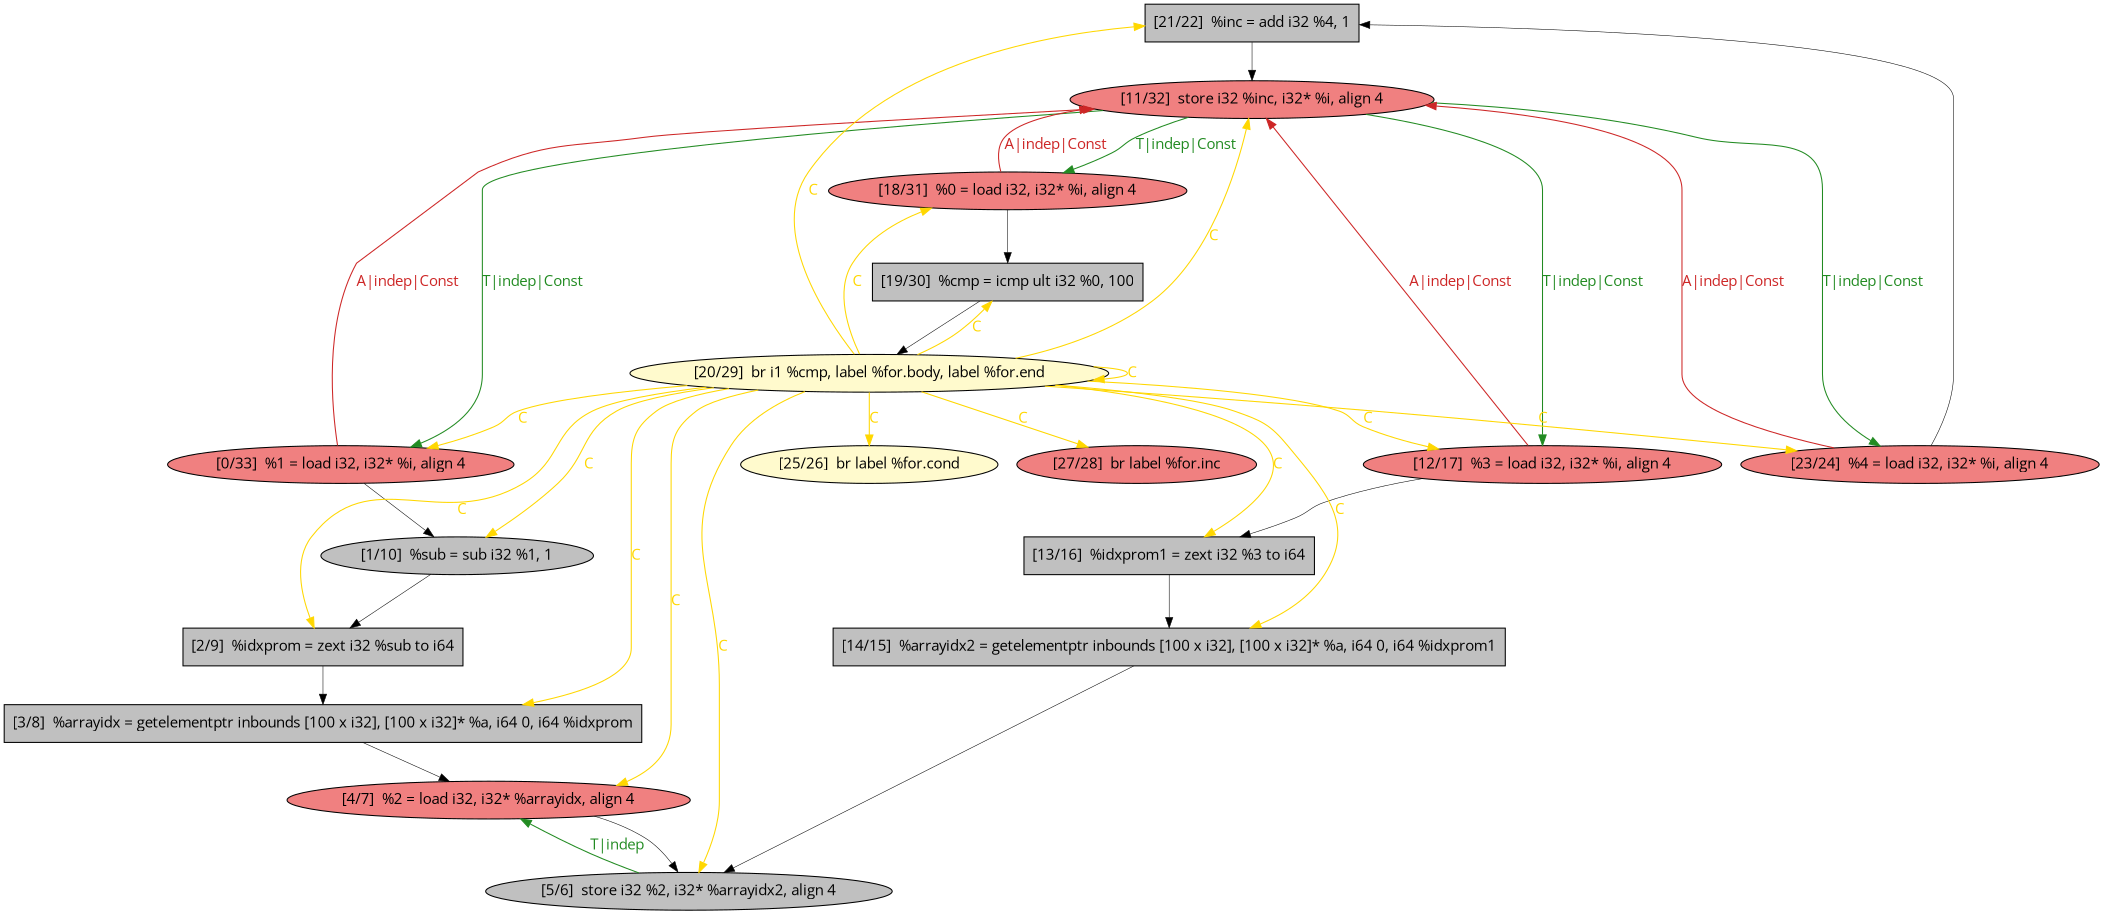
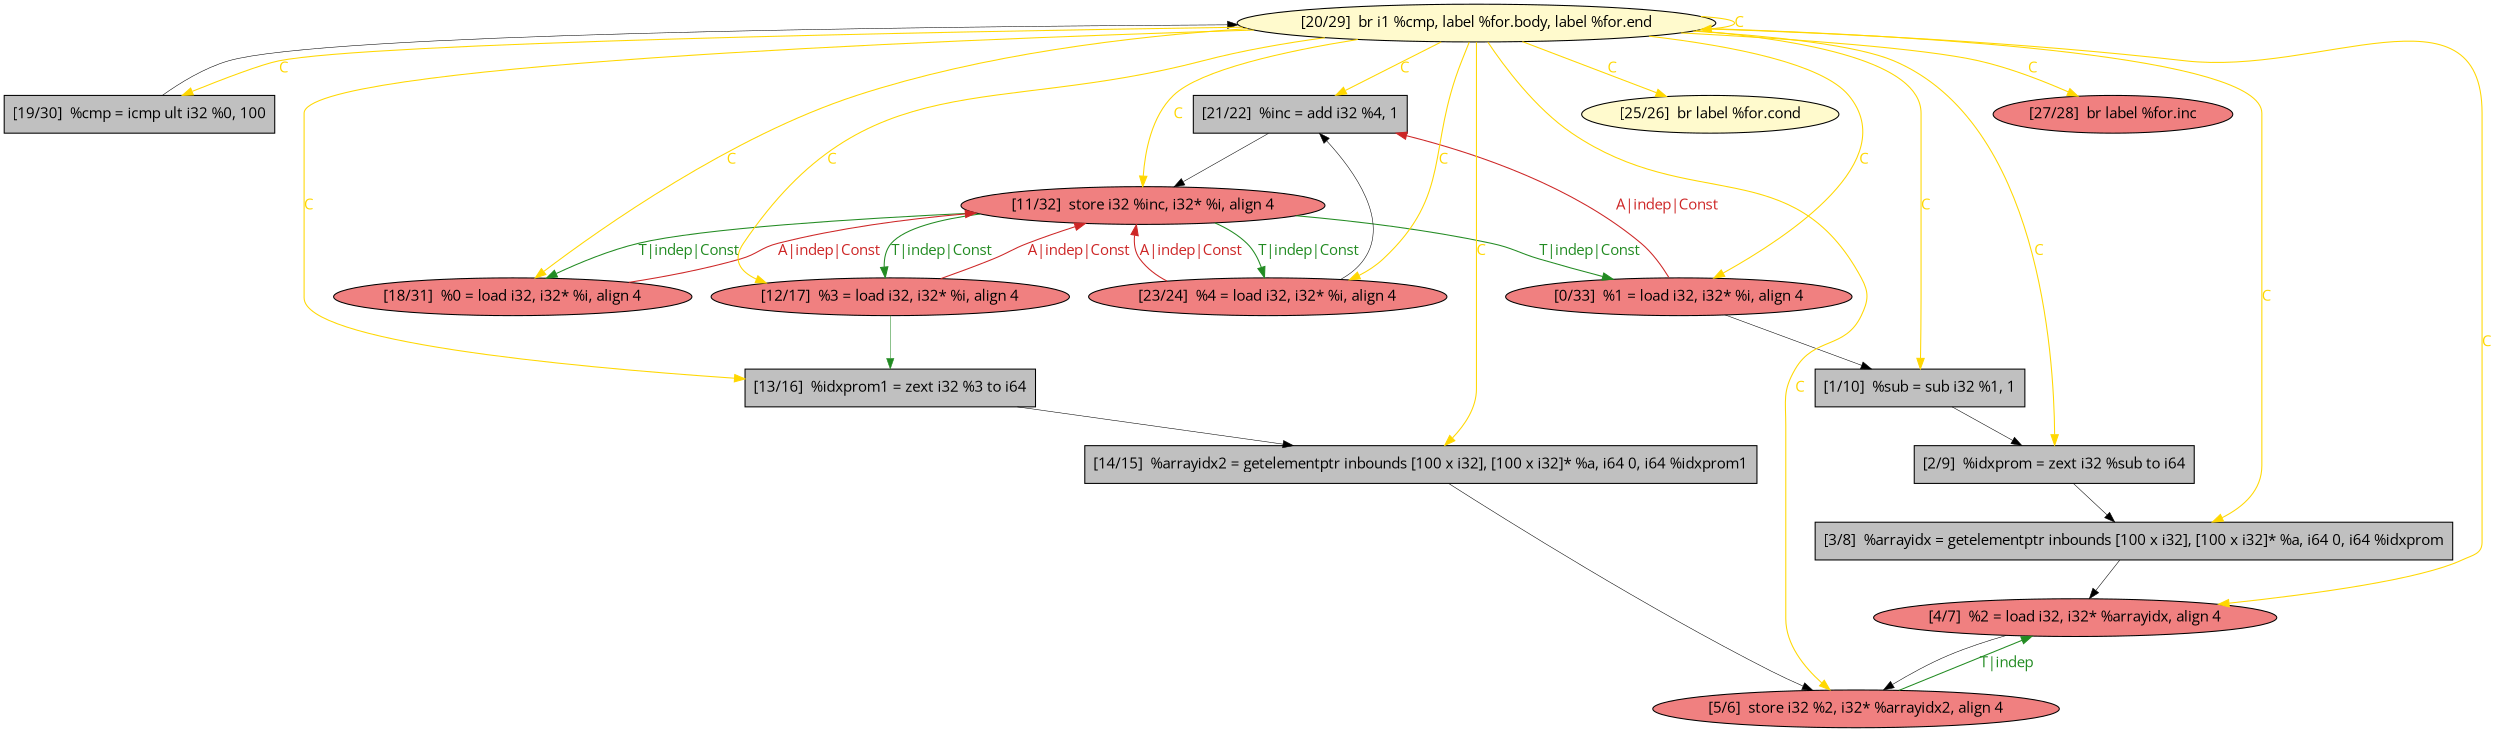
(610, 141) -> (1550, 186)
(1008, 231) -> none
(1338, 498) -> (890, 337)
(457, 556) -> (1920, 388)
(689, 891) -> (1856, 709)
